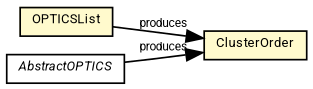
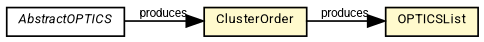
(149, 31) -> (337, 21)
